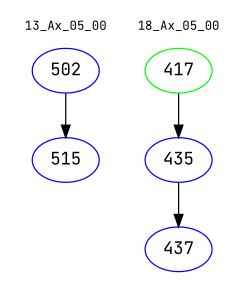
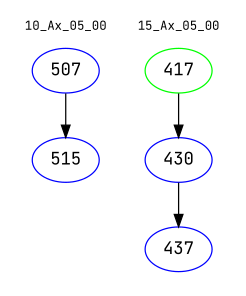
(66, 27) -> (66, 27)
(179, 27) -> (179, 27)
(66, 71) -> (66, 71)
(179, 160) -> (179, 160)
